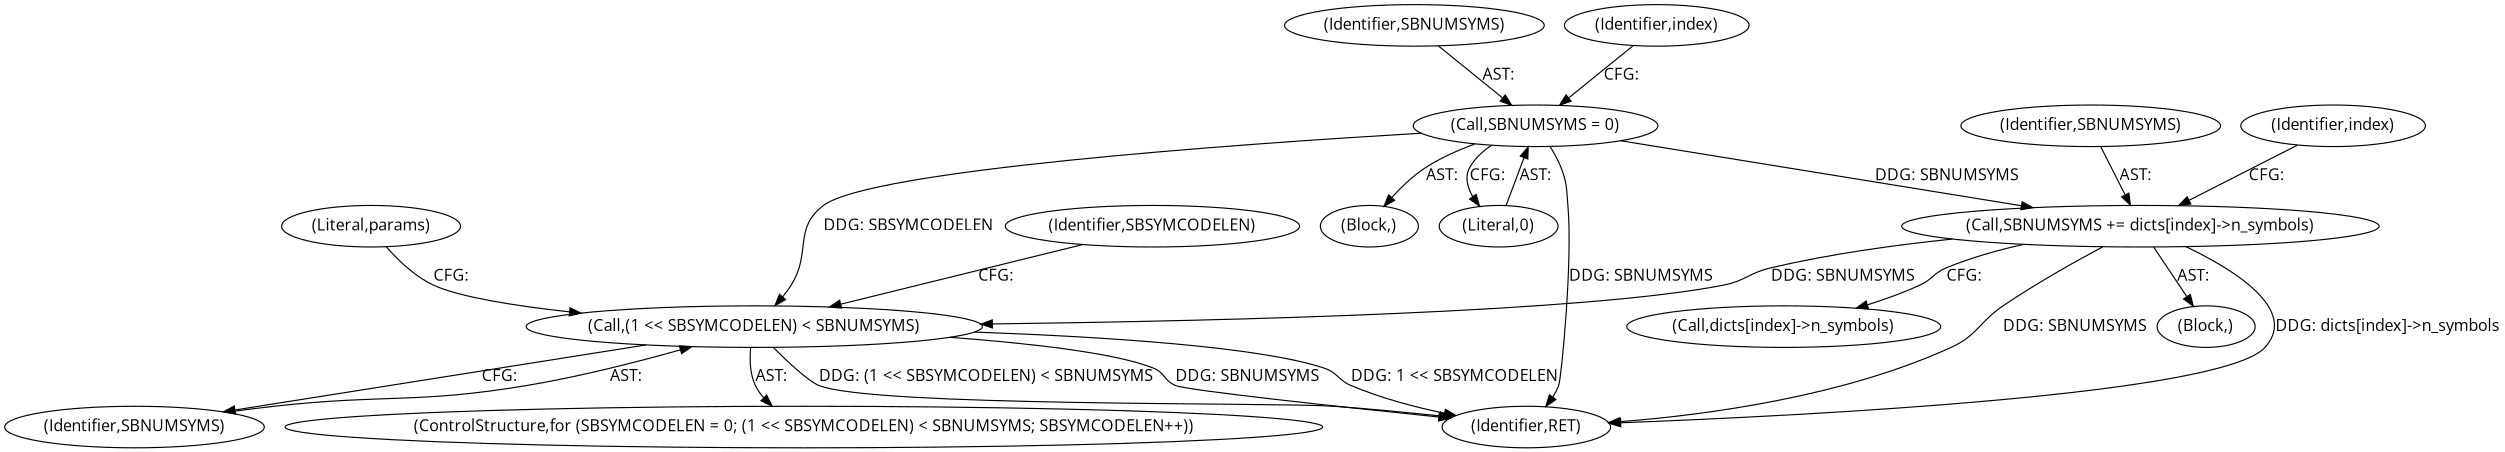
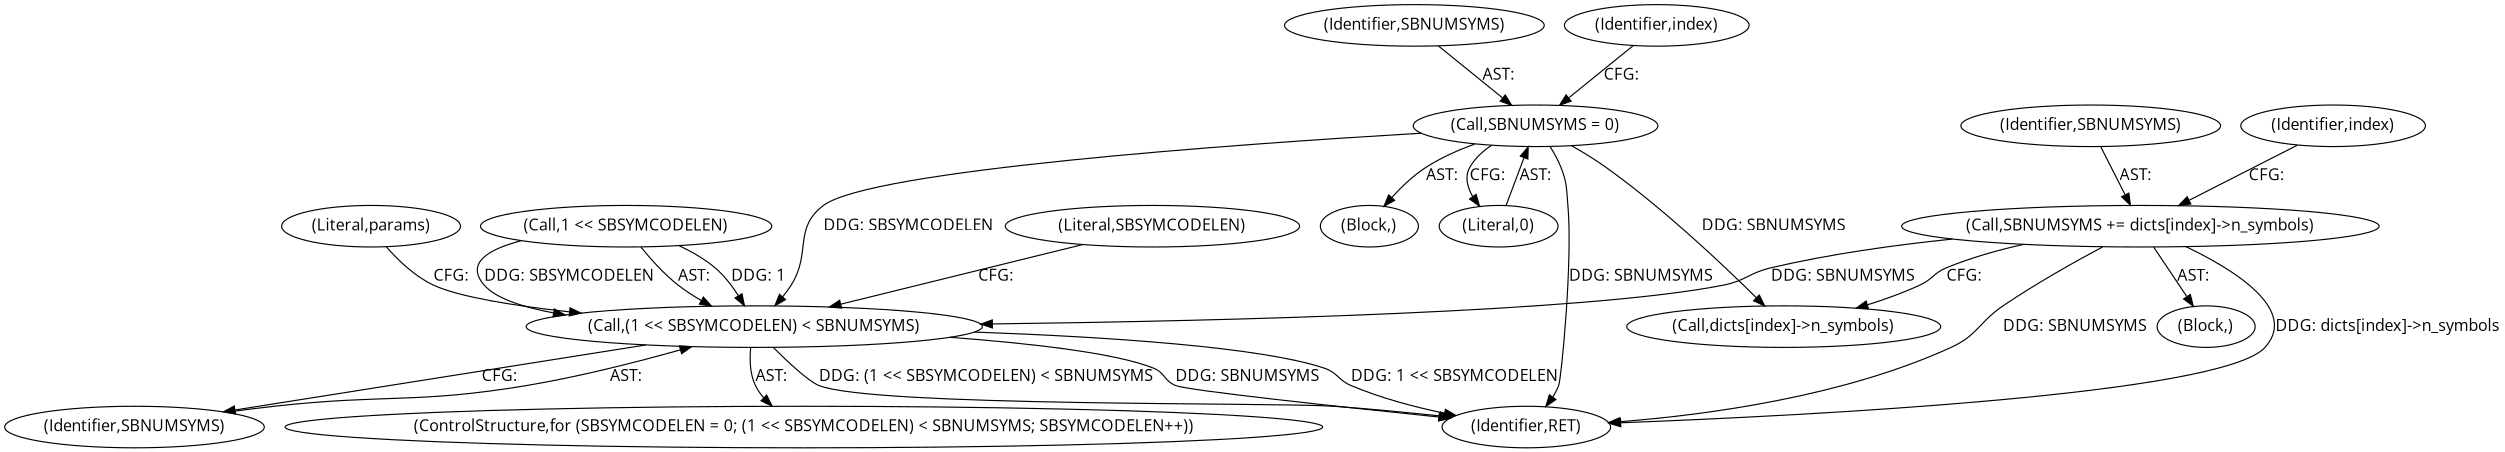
(1821, 173) -> (1668, 216)
none -> (626, 226)
(1152, 226) -> (1152, 226)
